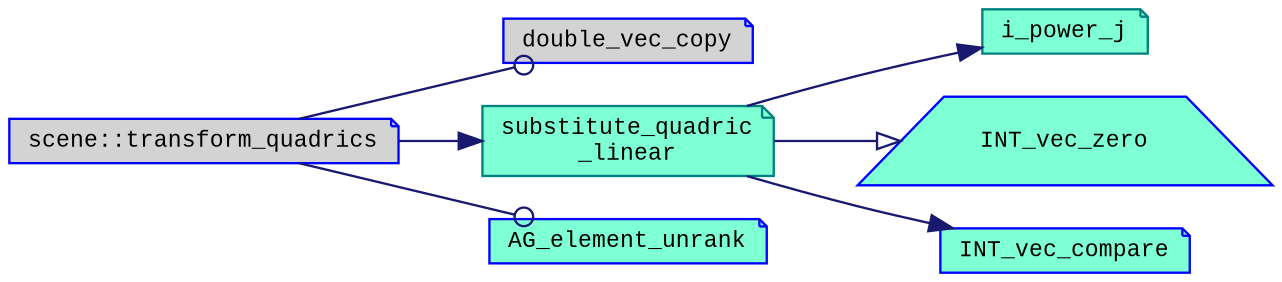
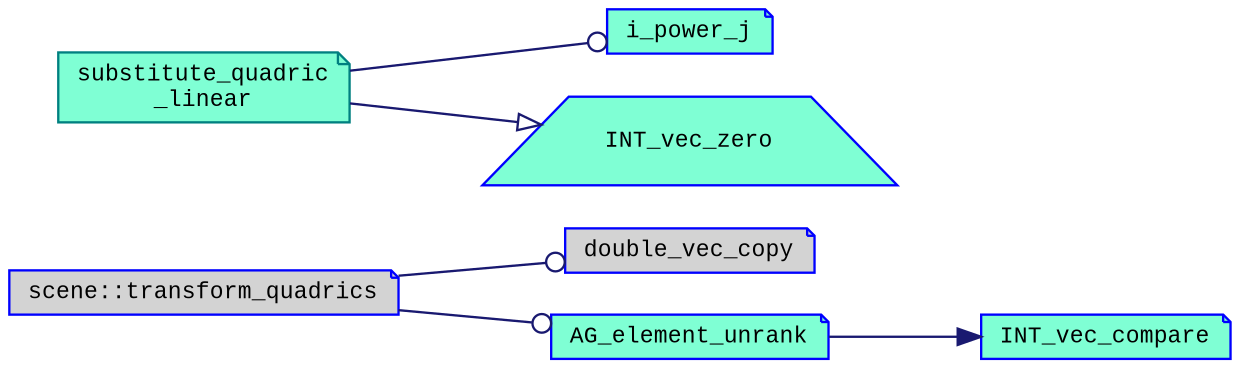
(1065, 31) -> (690, 31)
(852, 77) -> (469, 57)
(429, 141) -> none
(838, 201) -> (893, 337)
